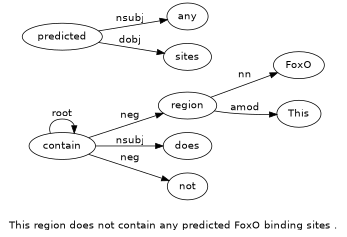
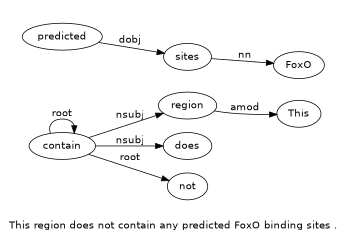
(188, 16) -> none
(241, 86) -> (239, 61)
(130, 115) -> (130, 115)
(130, 158) -> (130, 158)
